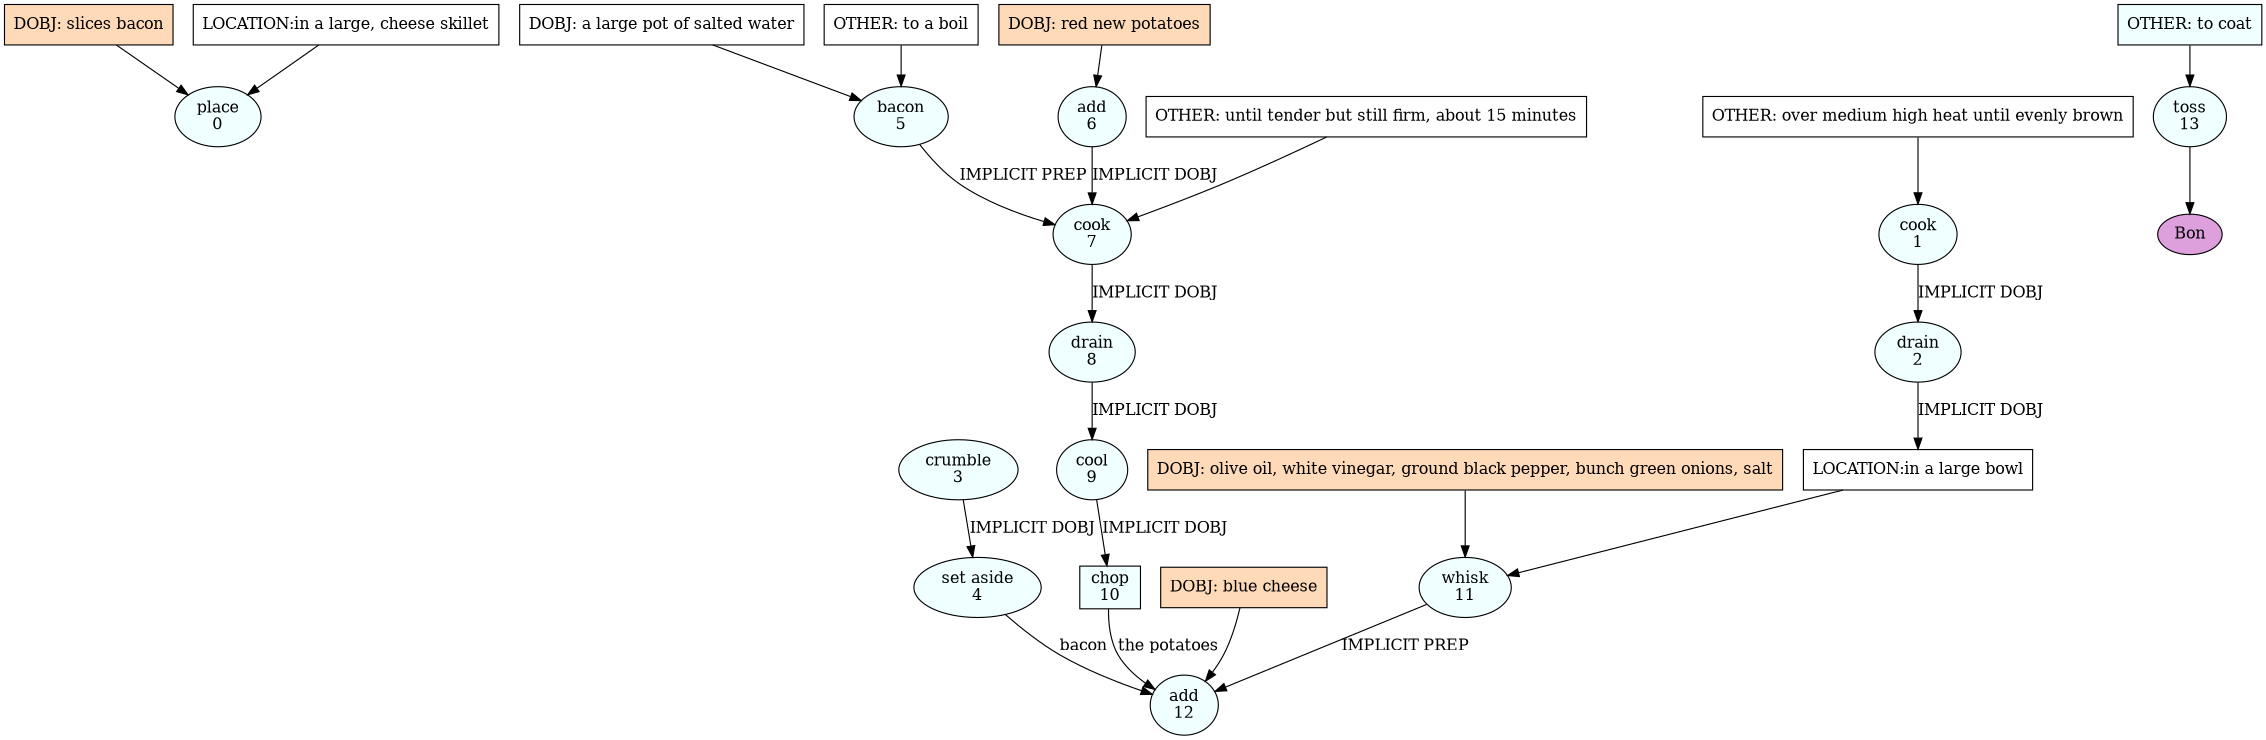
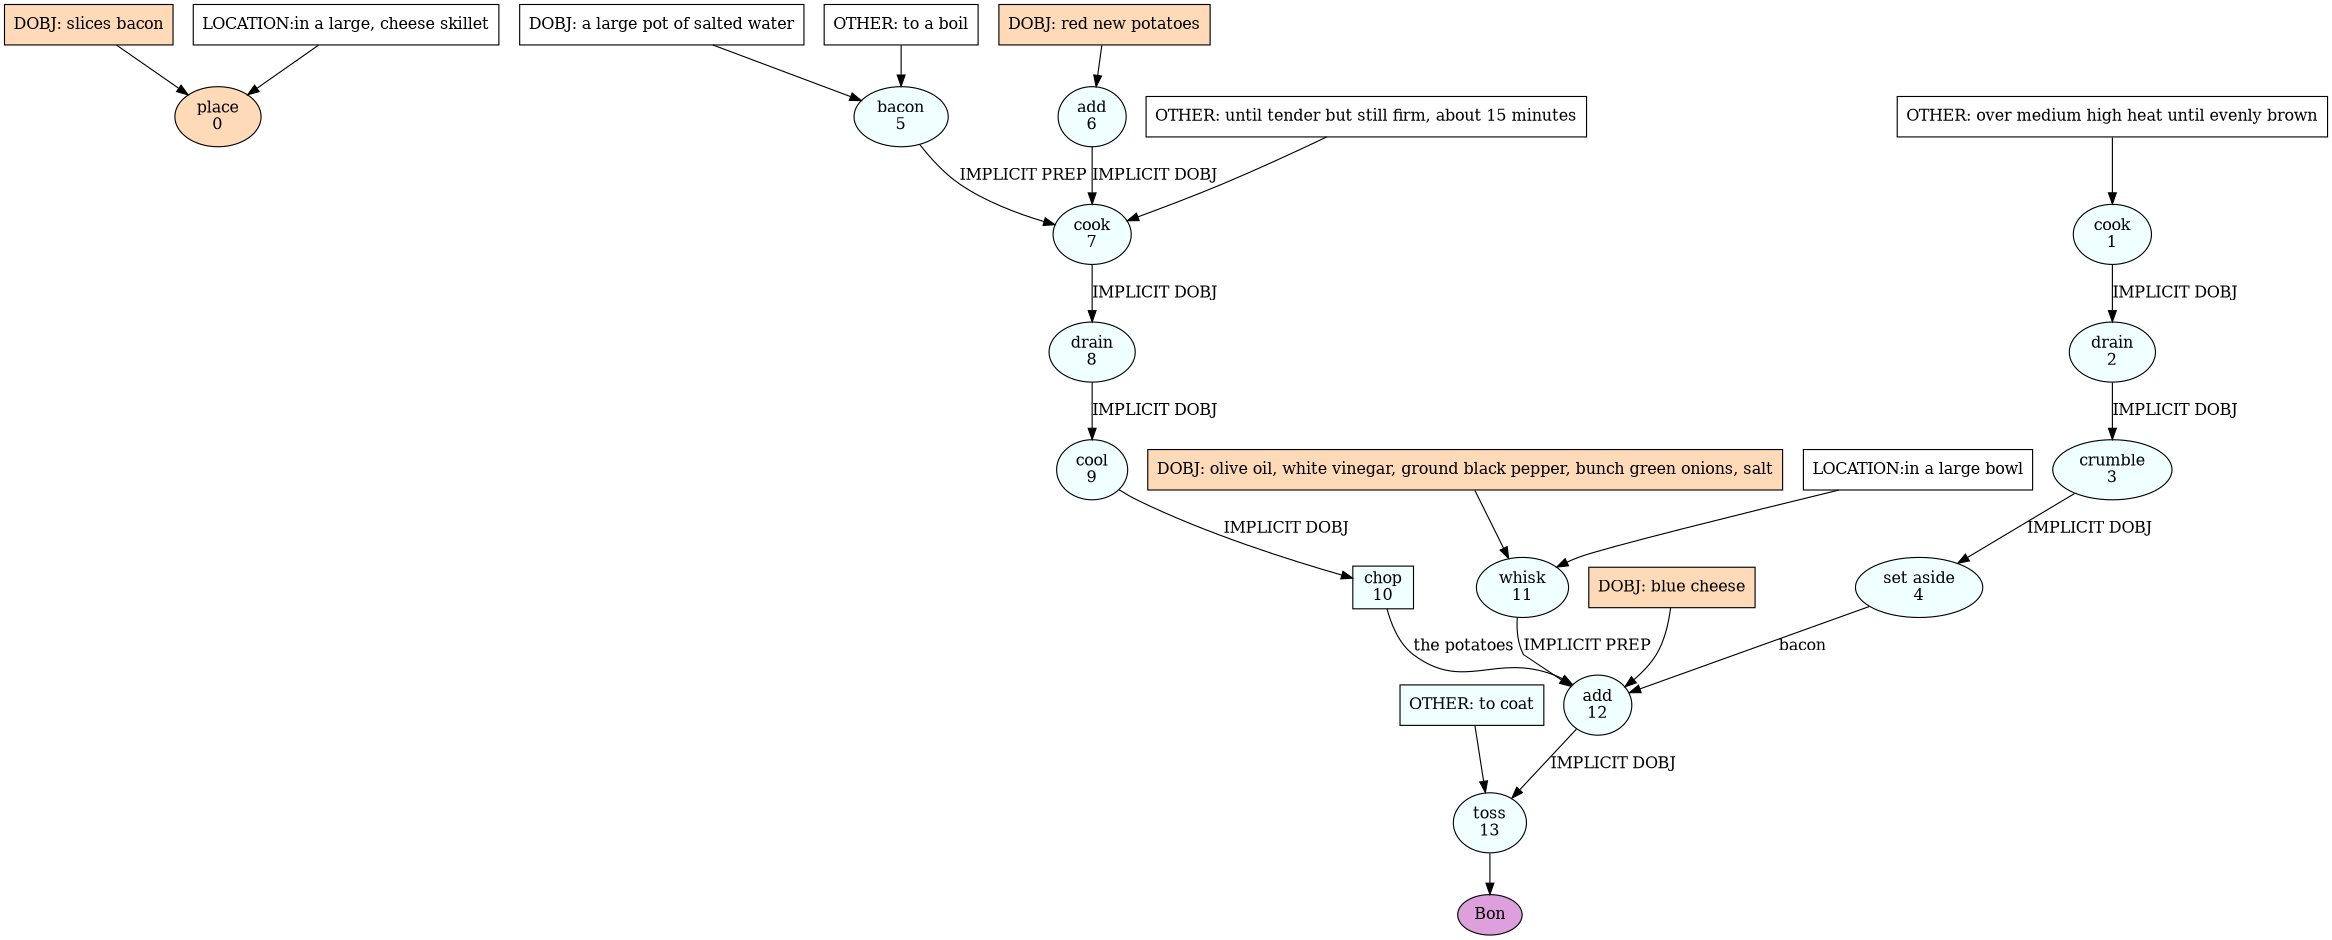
(218, 117) -> (218, 117)
(1918, 410) -> (2112, 405)
none -> (1548, 759)
